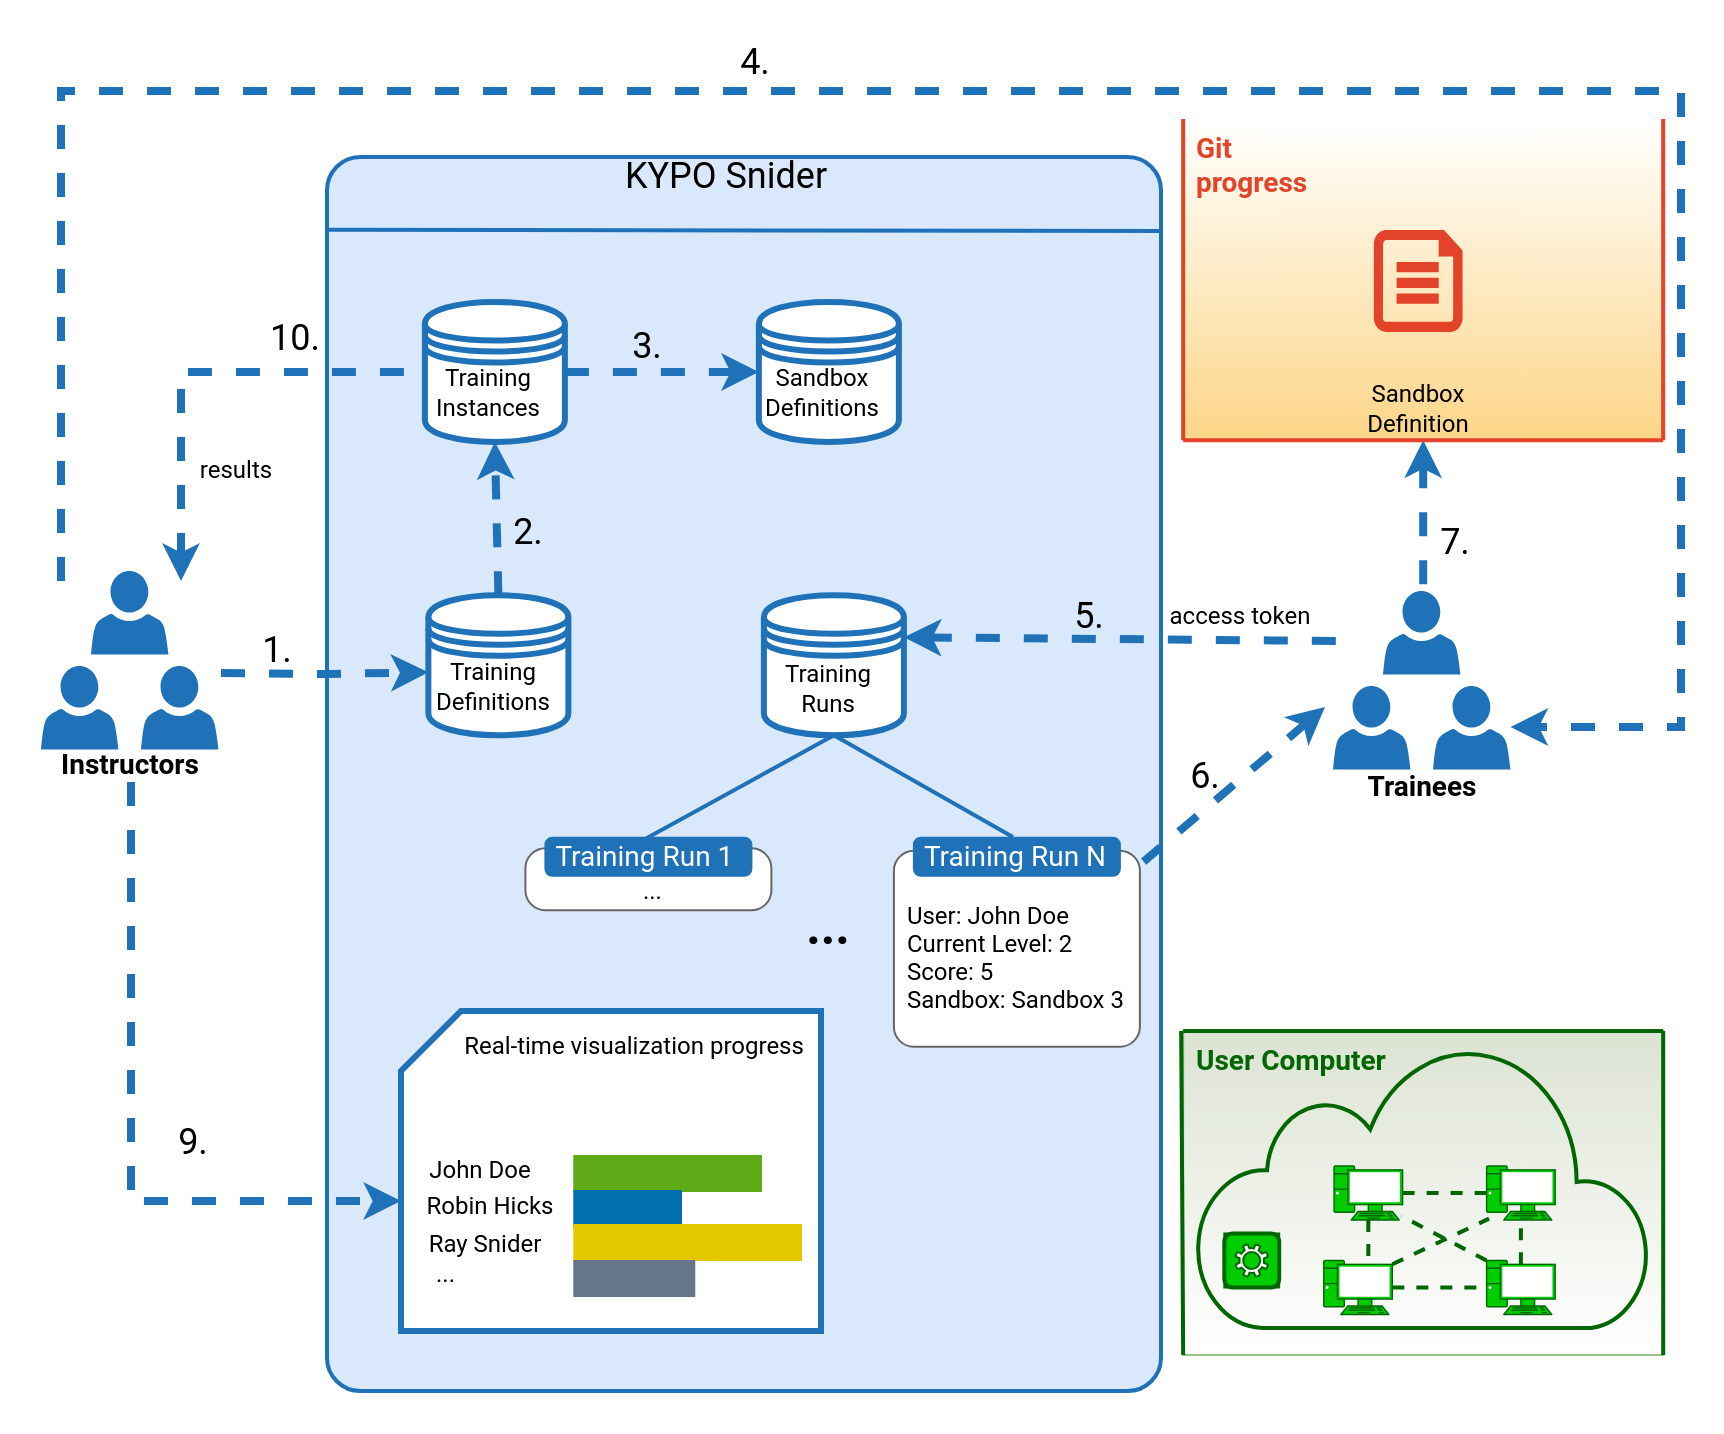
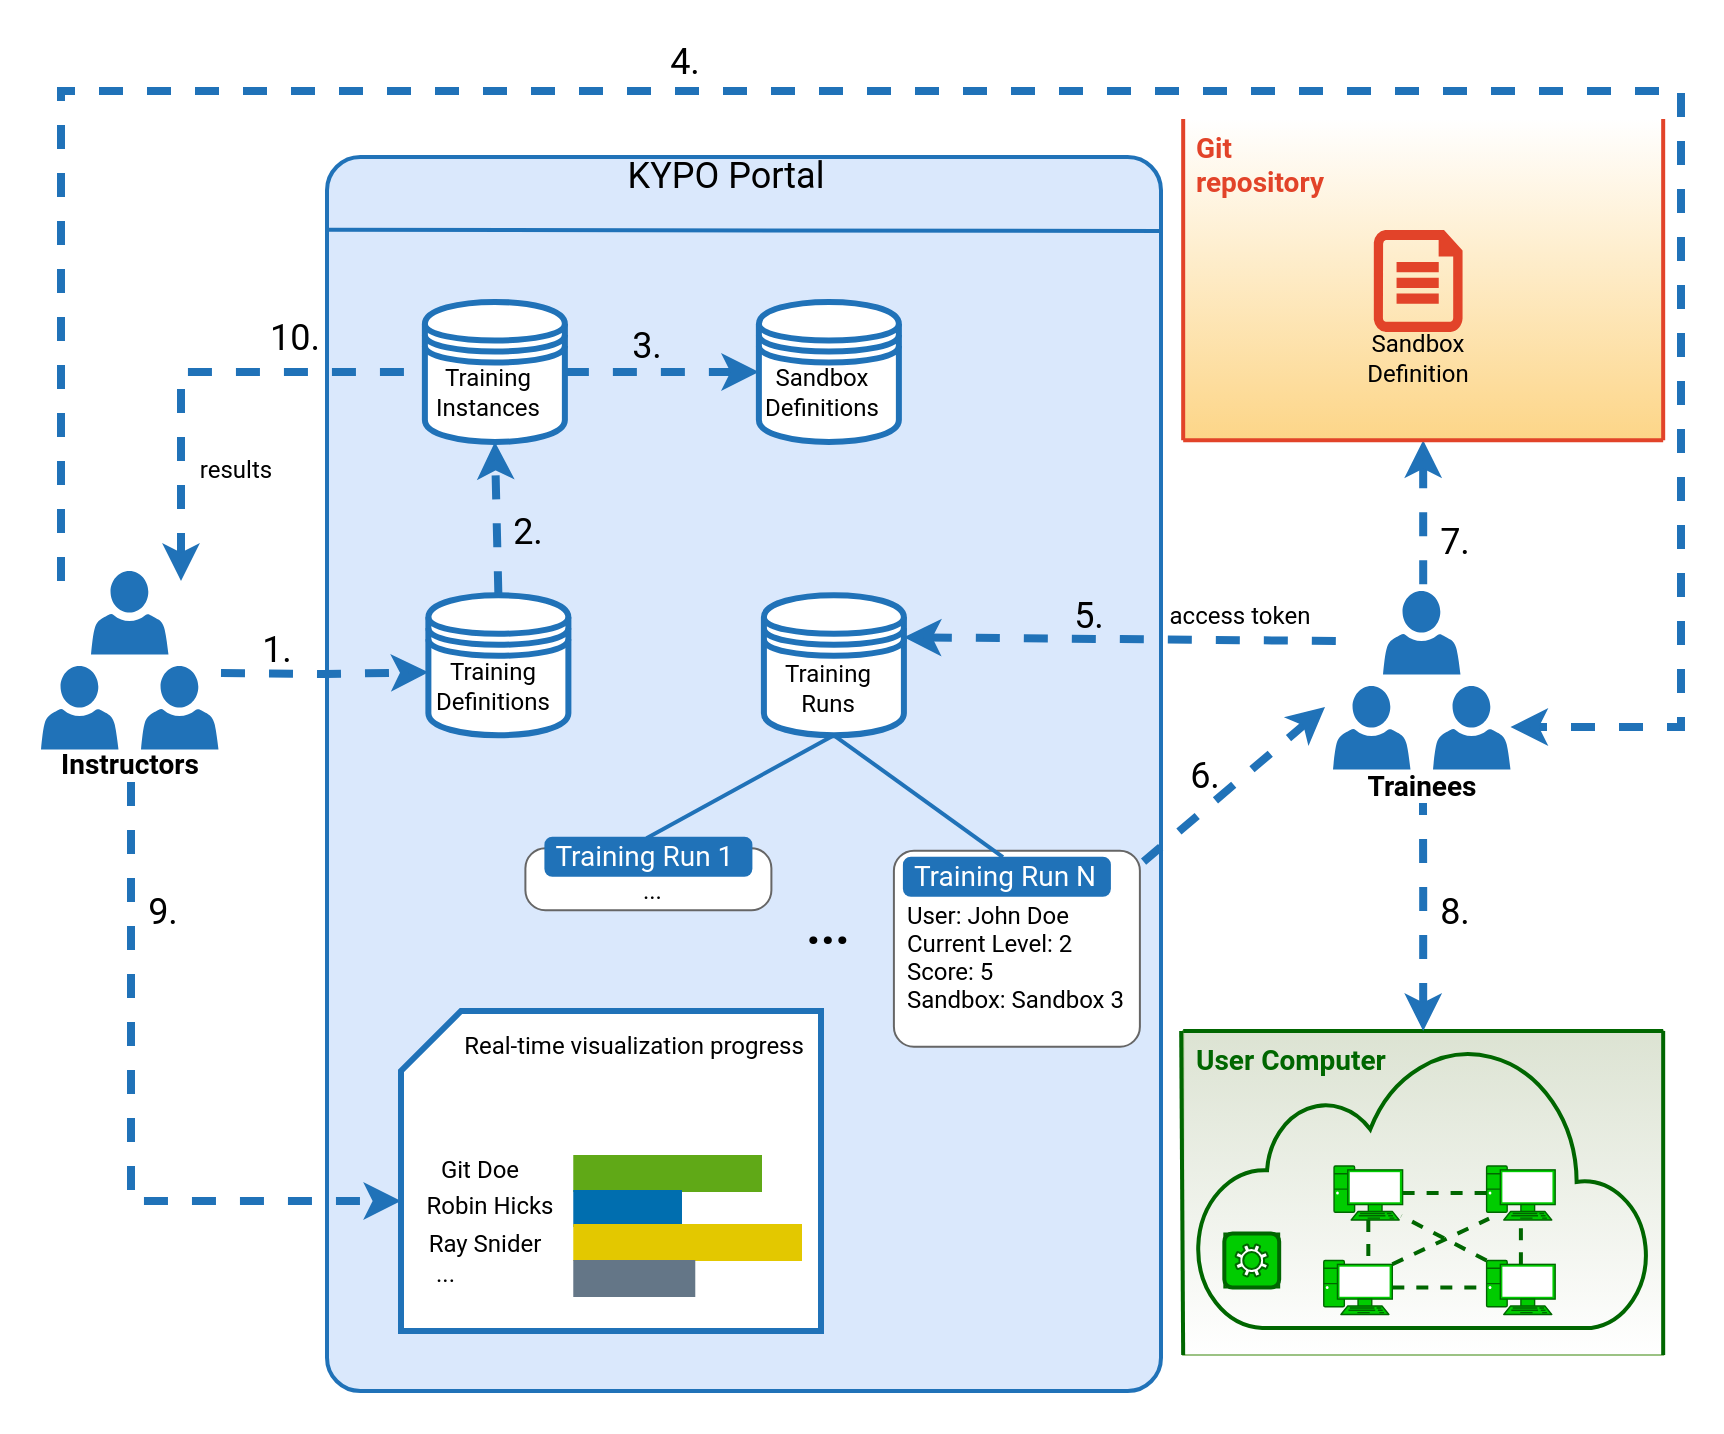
(756, 61) -> (686, 61)
(1260, 167) -> (1272, 167)
(727, 175) -> (727, 175)
(1418, 408) -> (1418, 358)
(1017, 857) -> (1007, 877)
none -> (1456, 911)
none -> (1423, 947)
(194, 1141) -> (164, 911)
(481, 1171) -> (481, 1171)
